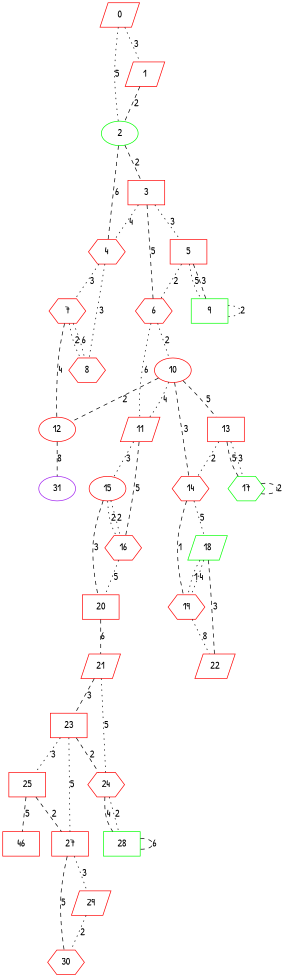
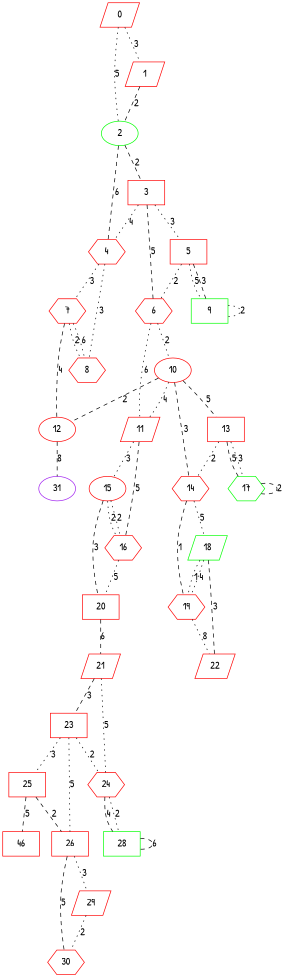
(87, 755) -> (87, 755)
(70, 844) -> (70, 844)
